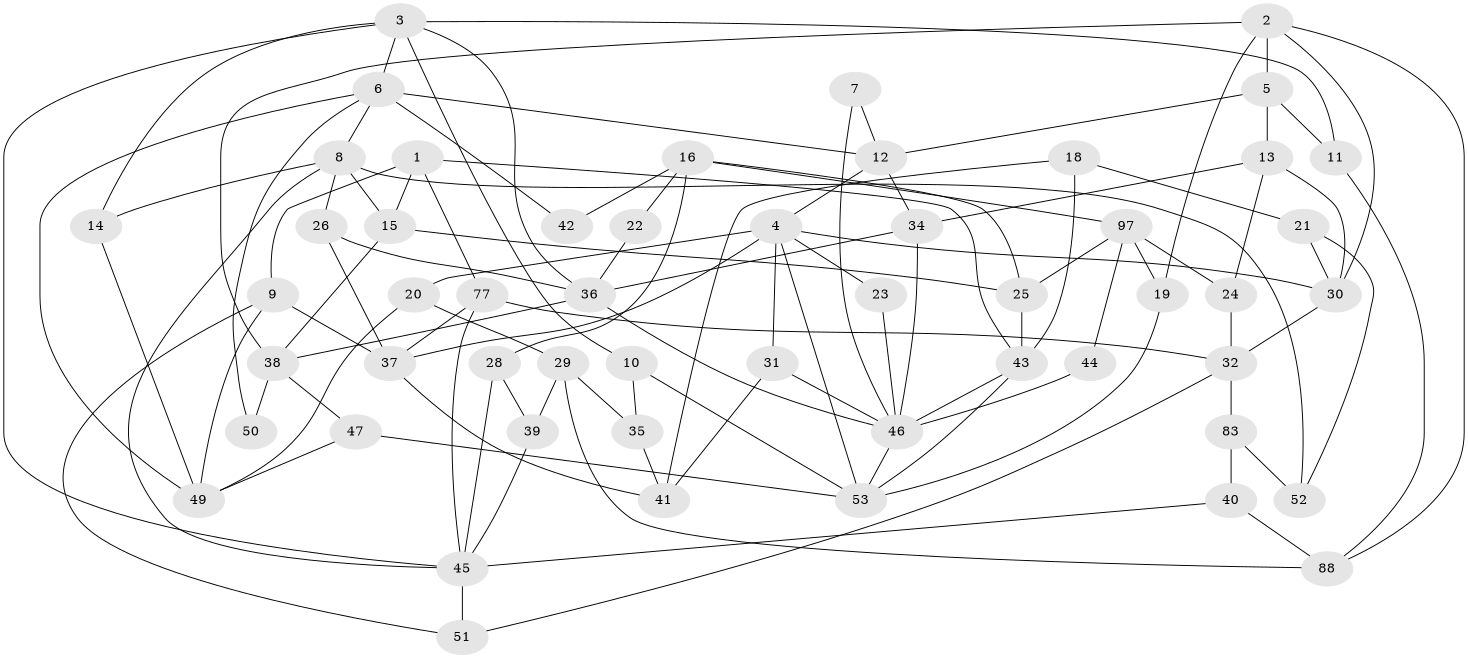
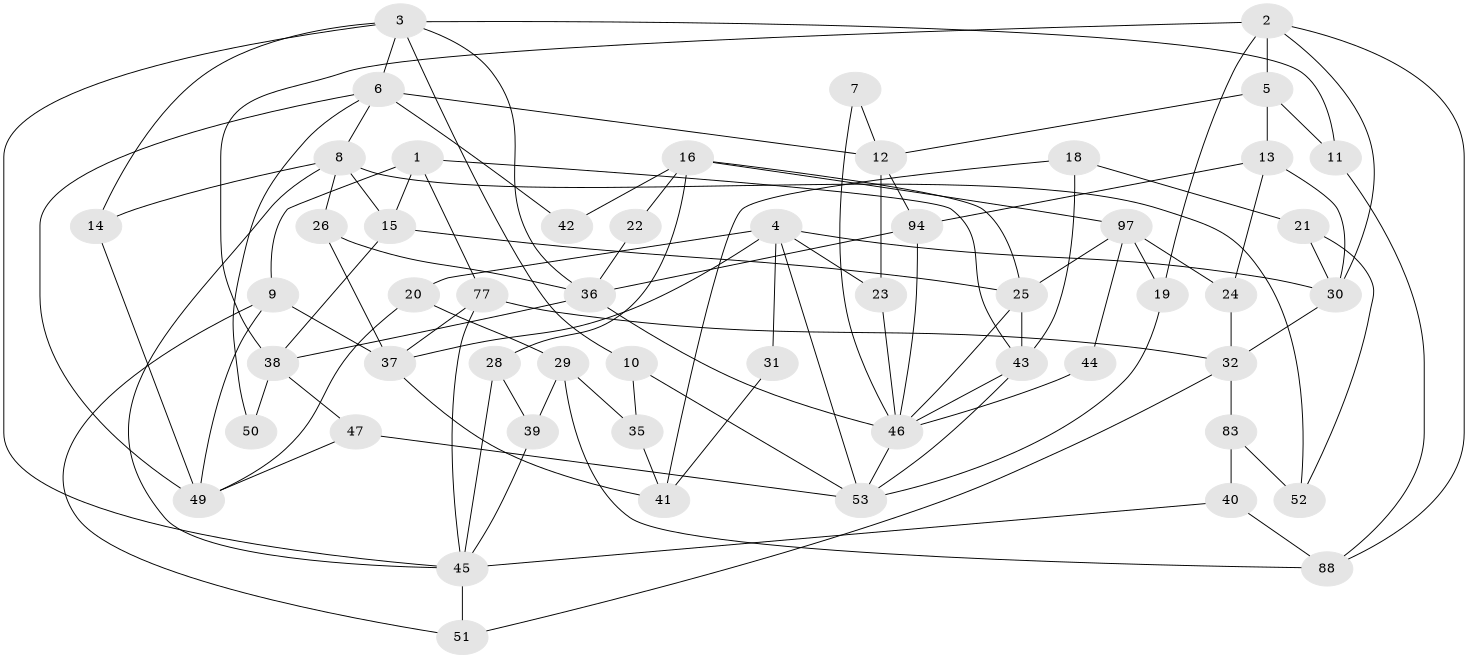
(822, 197) -> (881, 226)
(917, 226) -> (917, 226)
(837, 399) -> (961, 365)
